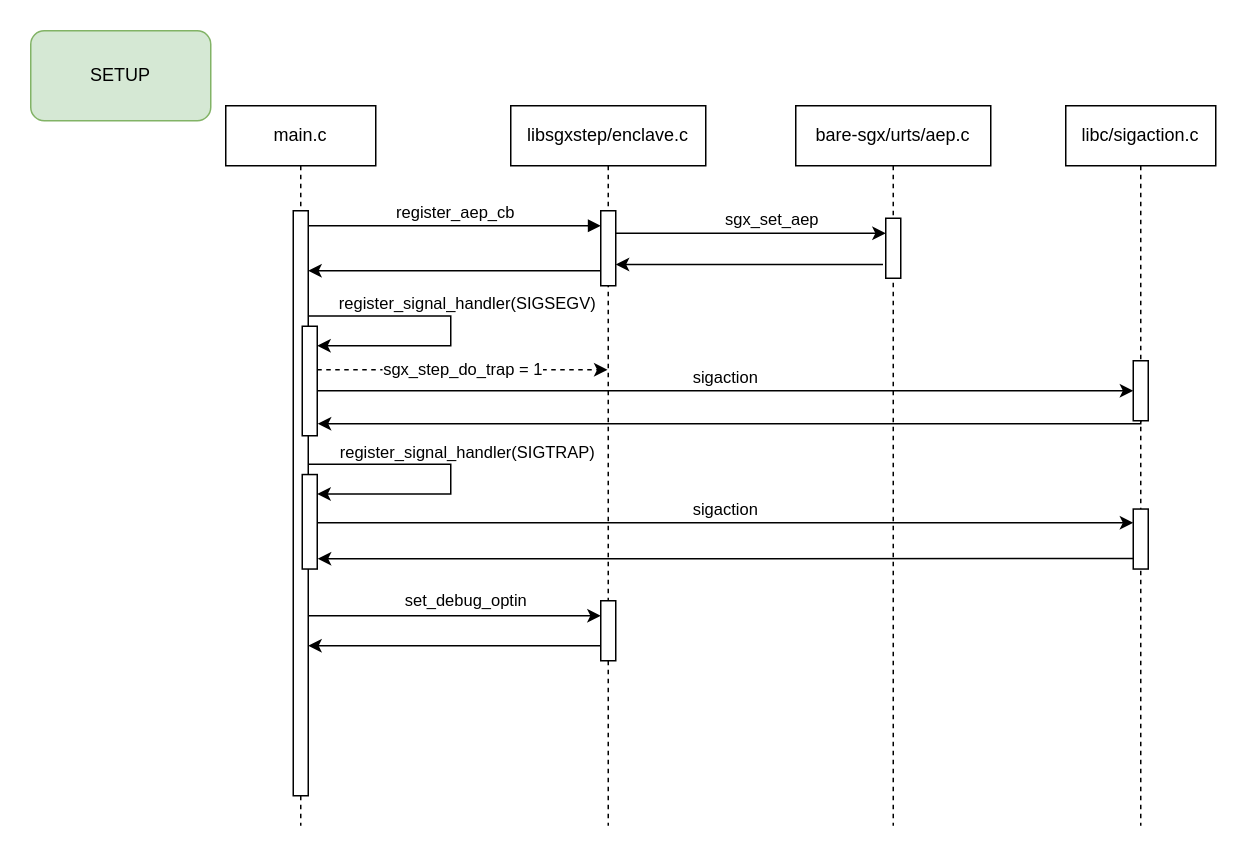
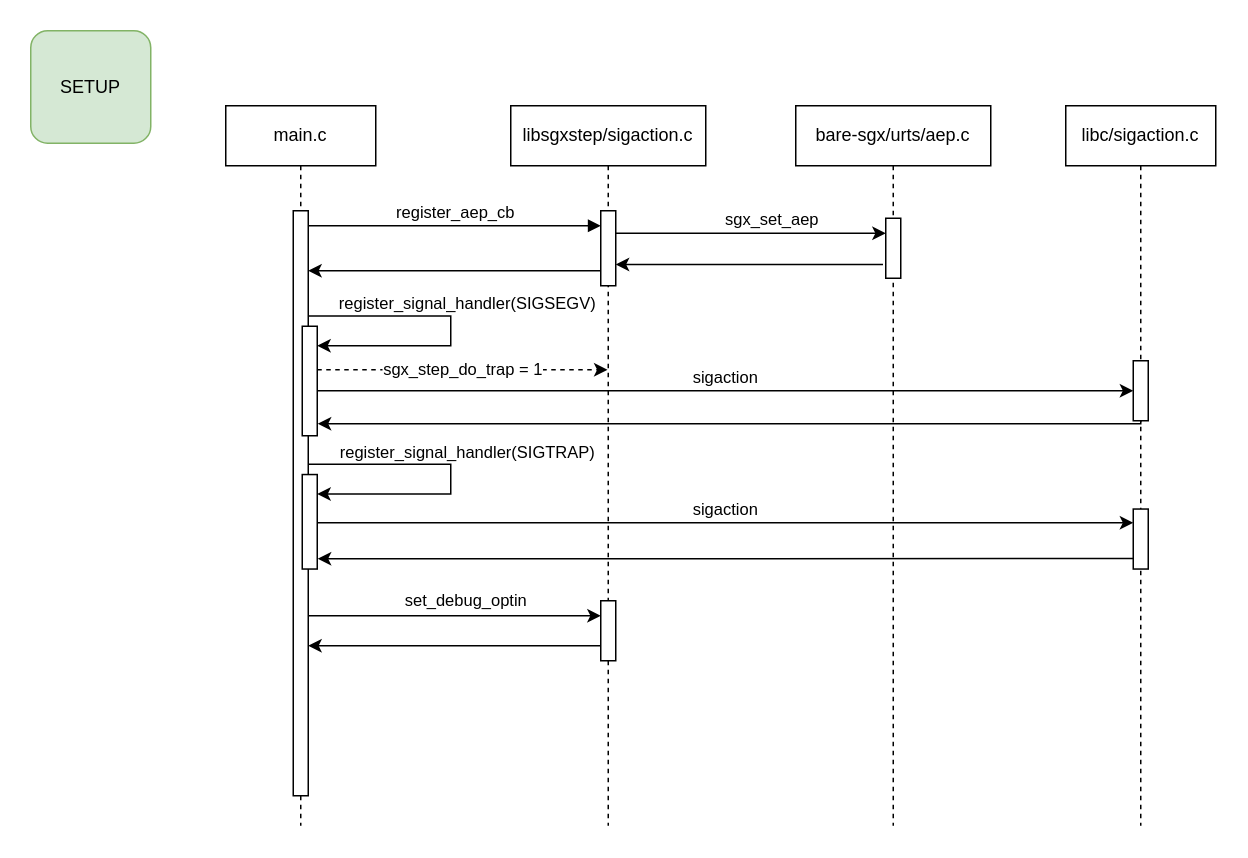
(121, 76) -> (91, 87)
(608, 136) -> (608, 136)
